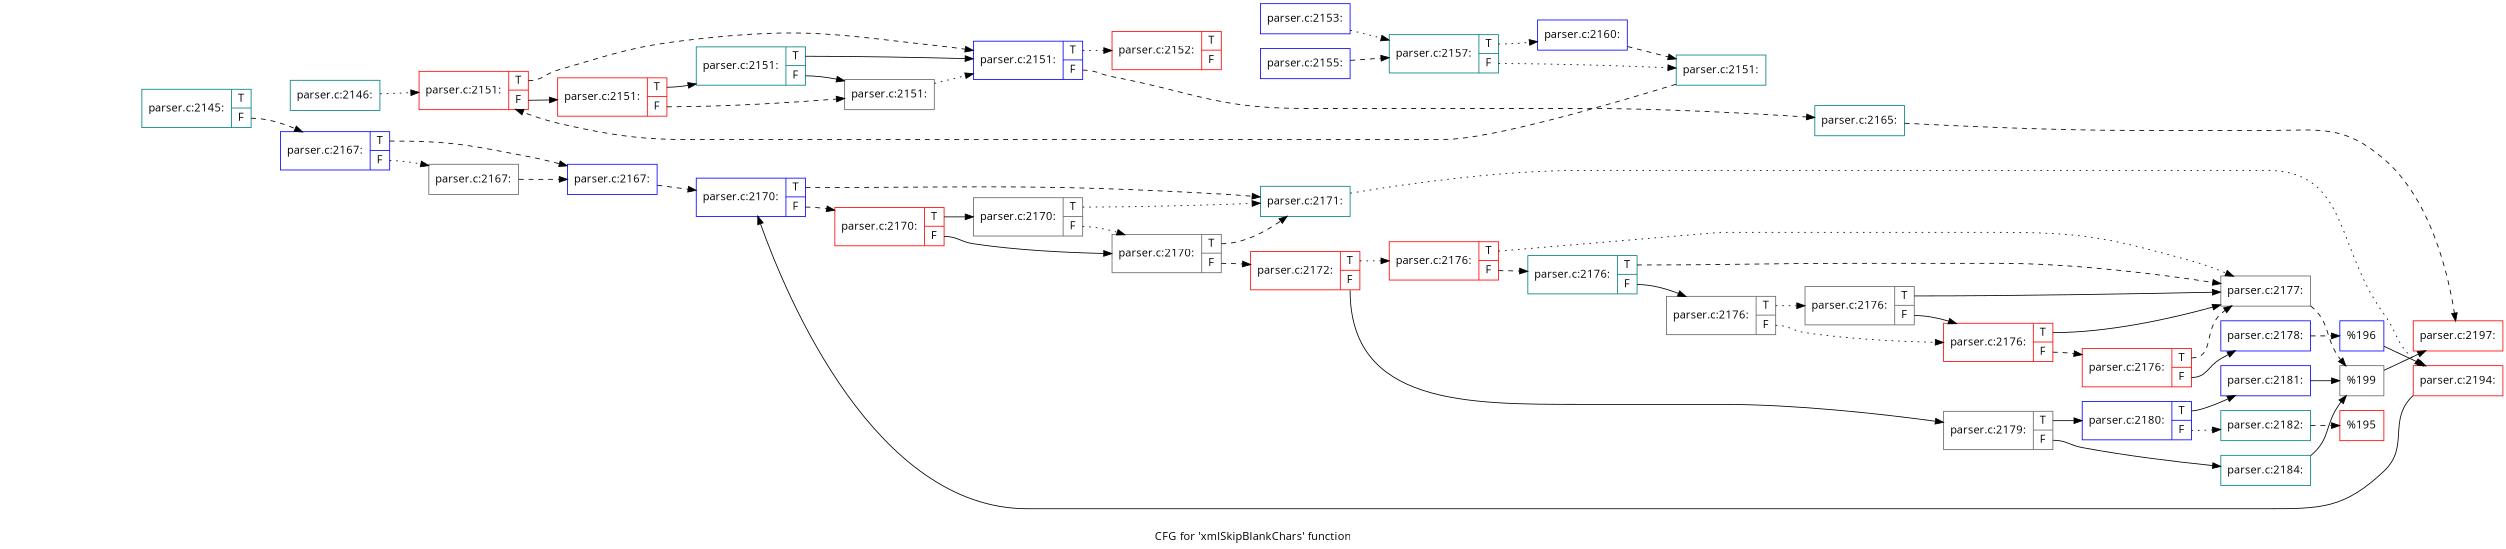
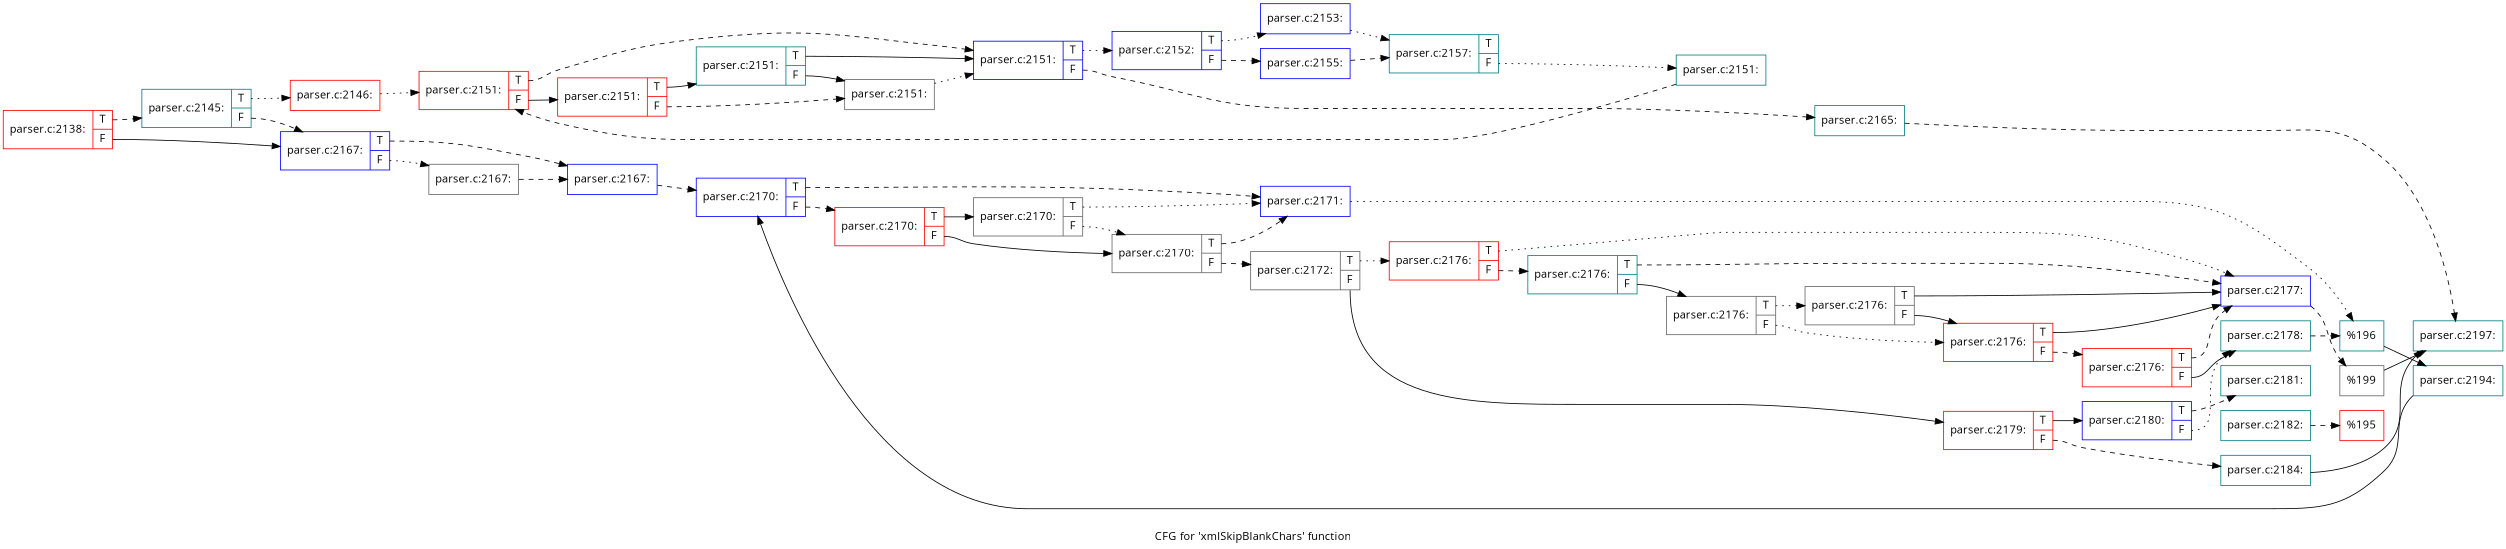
(1582, 35) -> none
none -> (1240, 39)
(1167, 51) -> (1167, 51)
none -> (1237, 60)
(335, 95) -> (335, 95)
none -> (266, 98)
none -> (58, 130)
(1936, 170) -> (1869, 201)
(1305, 201) -> (1305, 201)
(1305, 271) -> (1305, 271)
(2266, 291) -> (2266, 291)
(2266, 336) -> (2266, 336)
(2362, 336) -> (2362, 336)
(2458, 336) -> (2458, 336)
(2266, 381) -> (2266, 381)
(2321, 381) -> none
(2458, 381) -> (2458, 381)
(2210, 406) -> (2205, 408)
(1998, 430) -> (1998, 430)
(2202, 430) -> (2210, 397)
(2327, 431) -> (2391, 440)
(2132, 456) -> (2132, 456)
